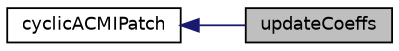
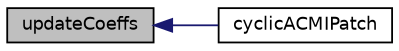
(222, 25) -> (195, 25)
